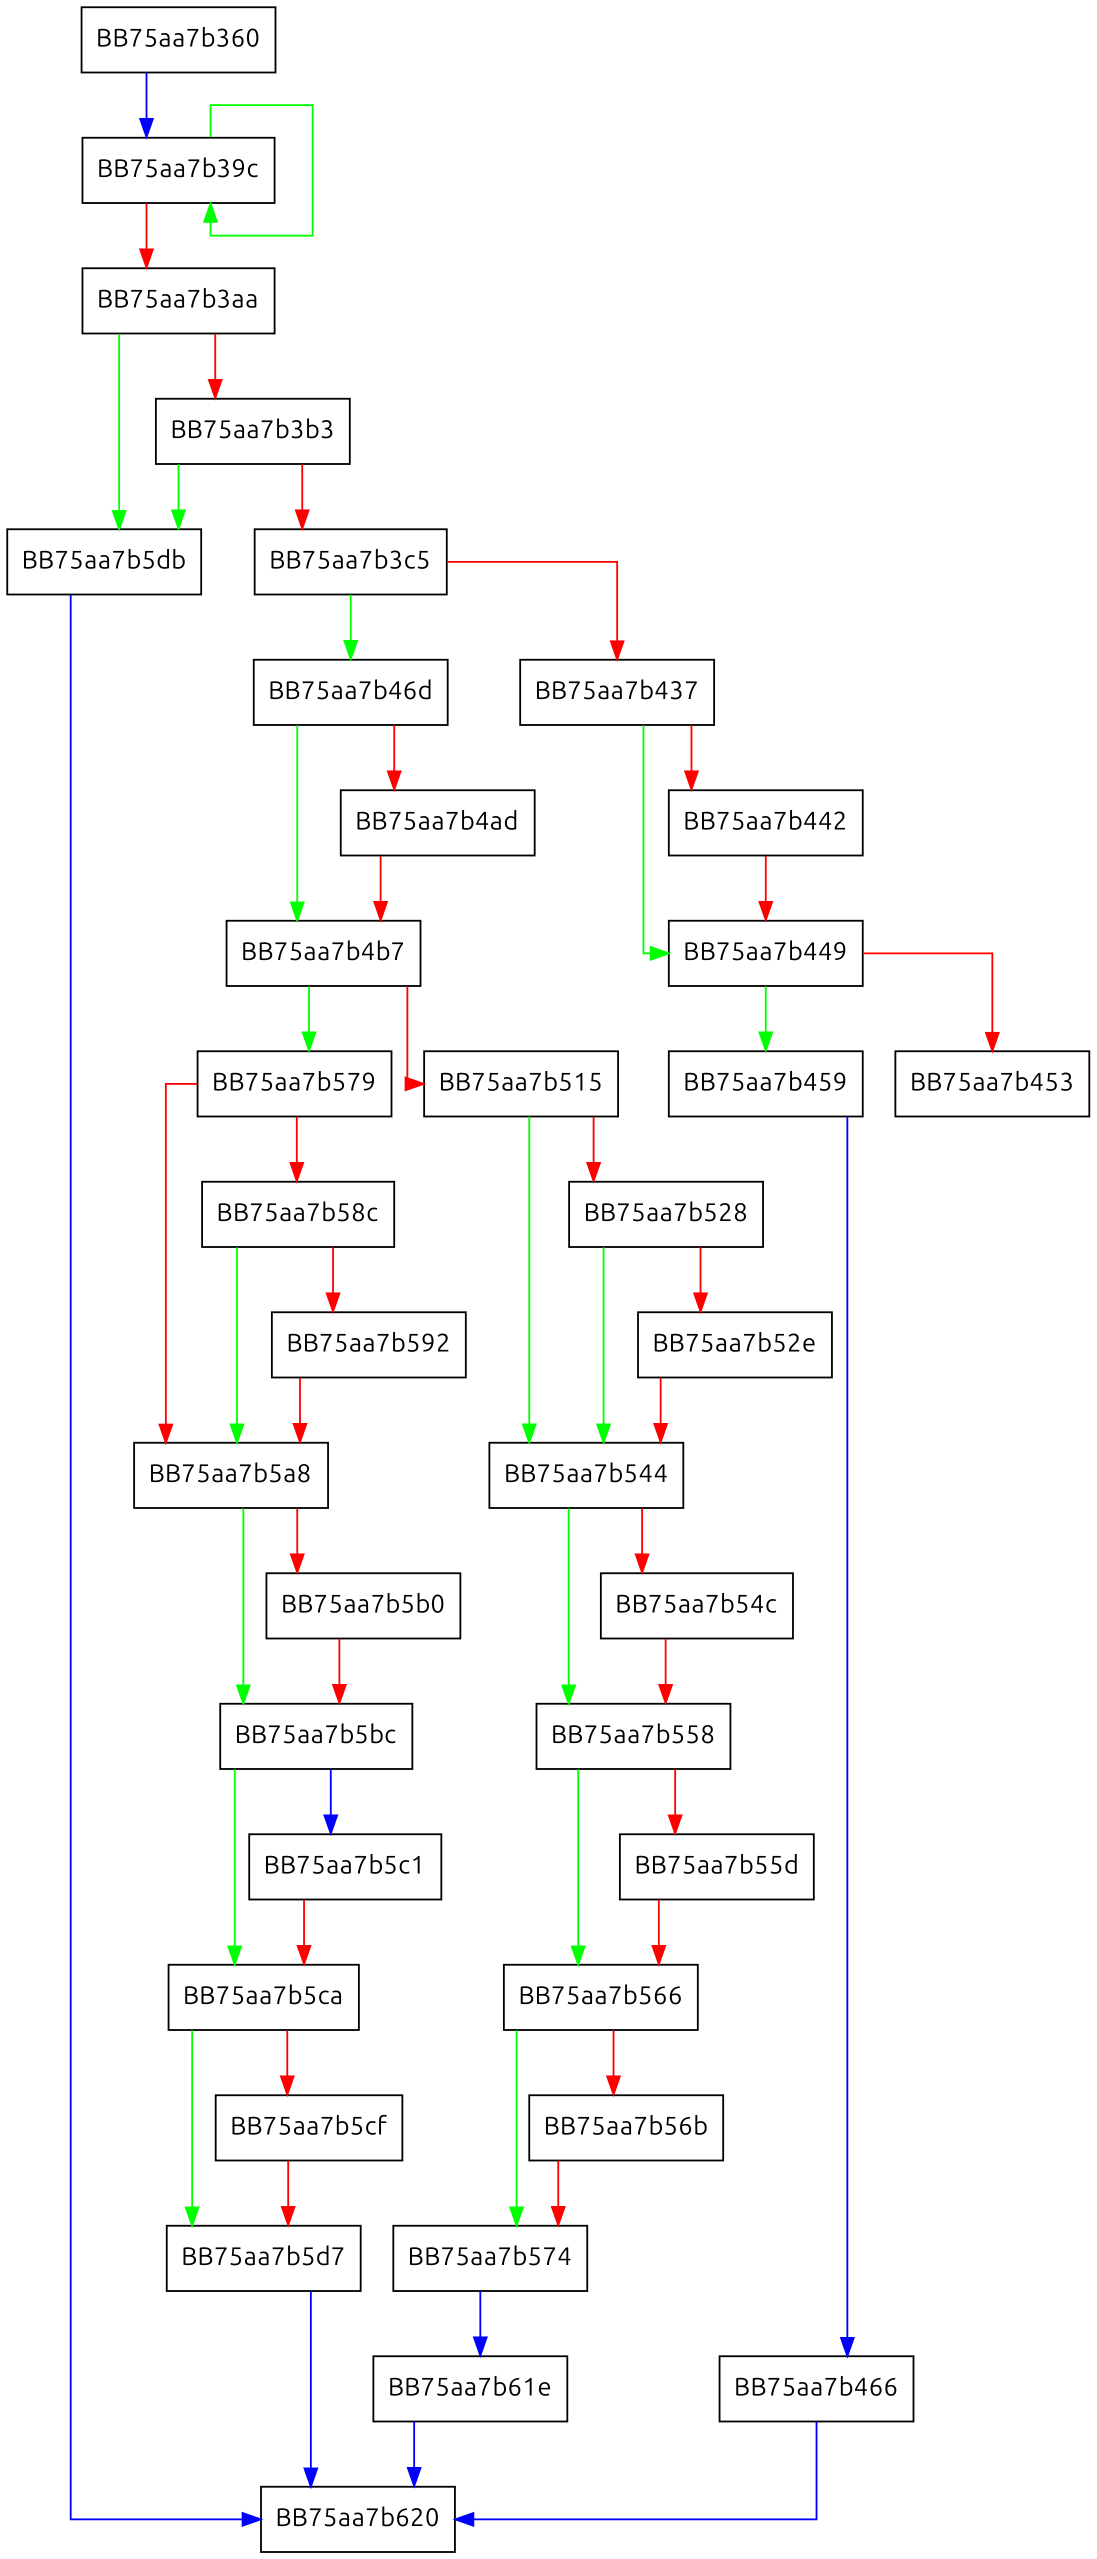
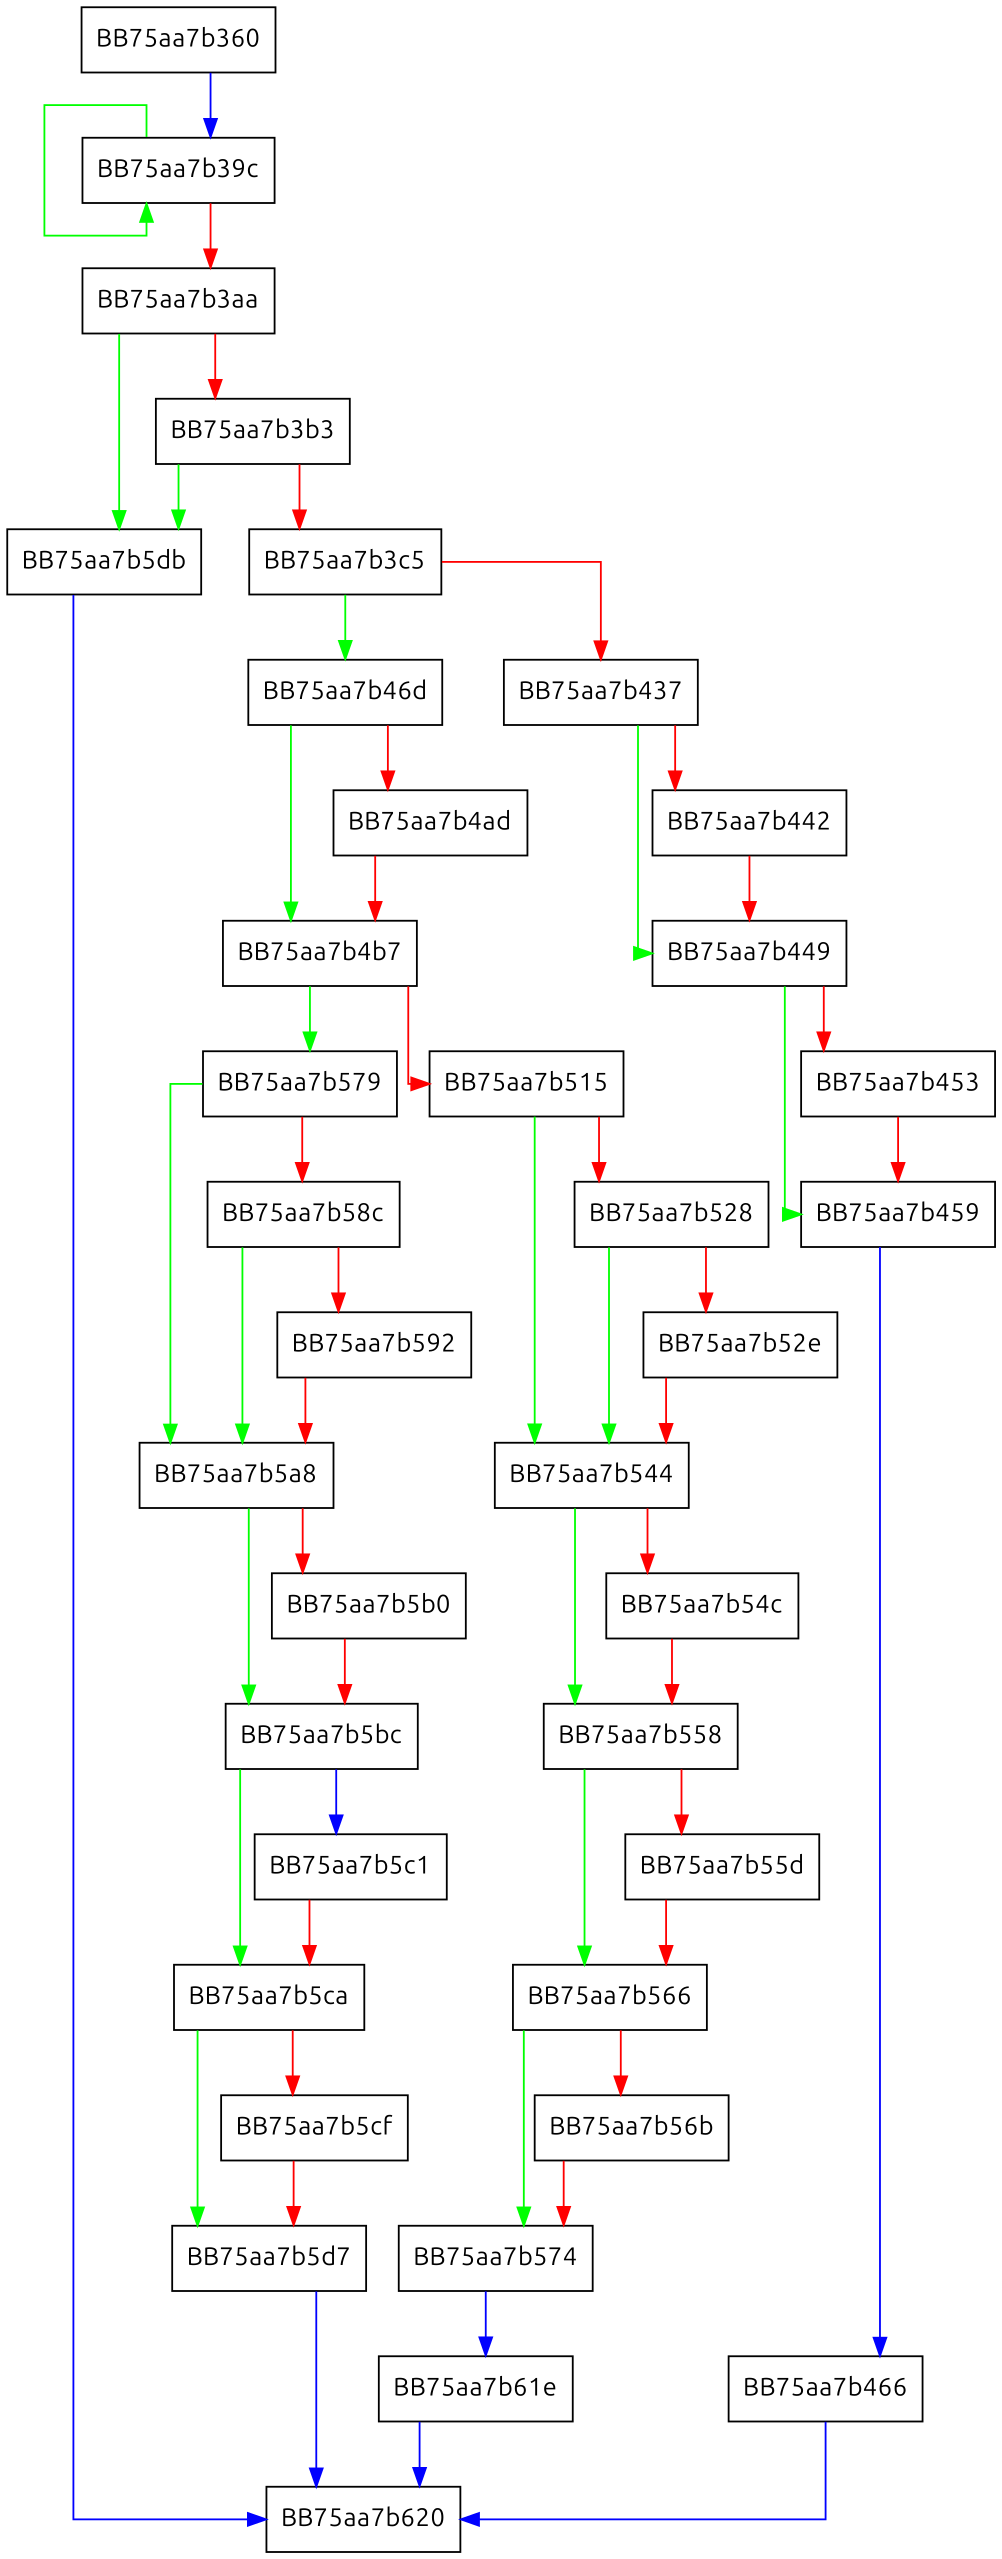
none -> (898, 1140)
(166, 1239) -> (170, 1238)
